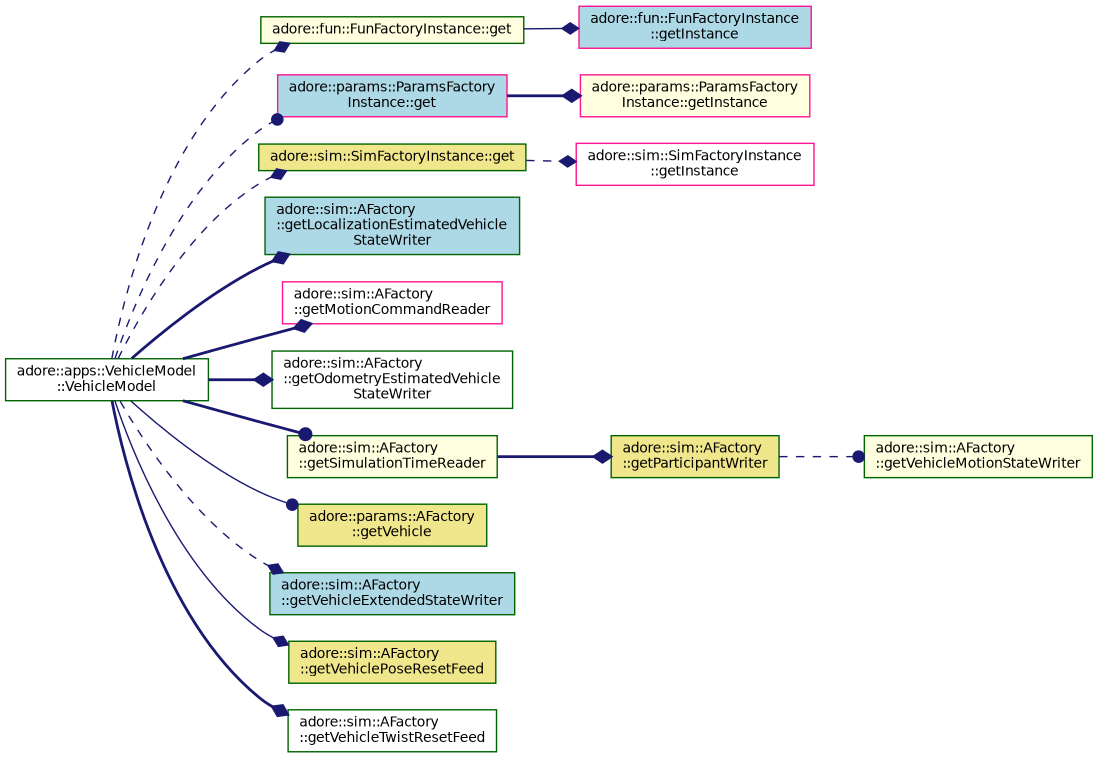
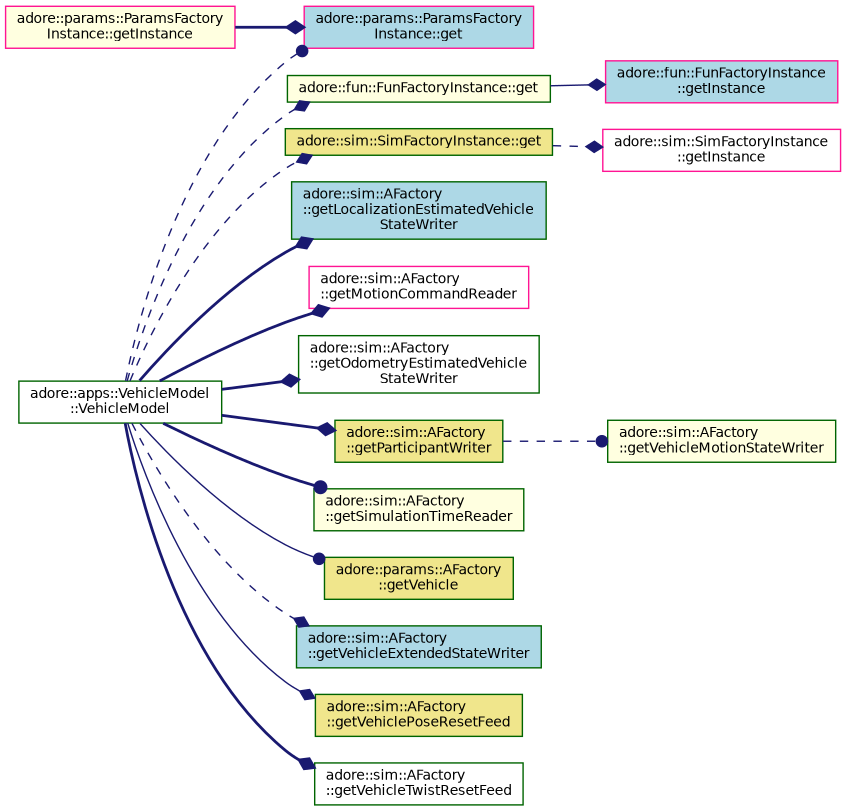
(535, 96) -> (261, 27)
(546, 457) -> (270, 422)
